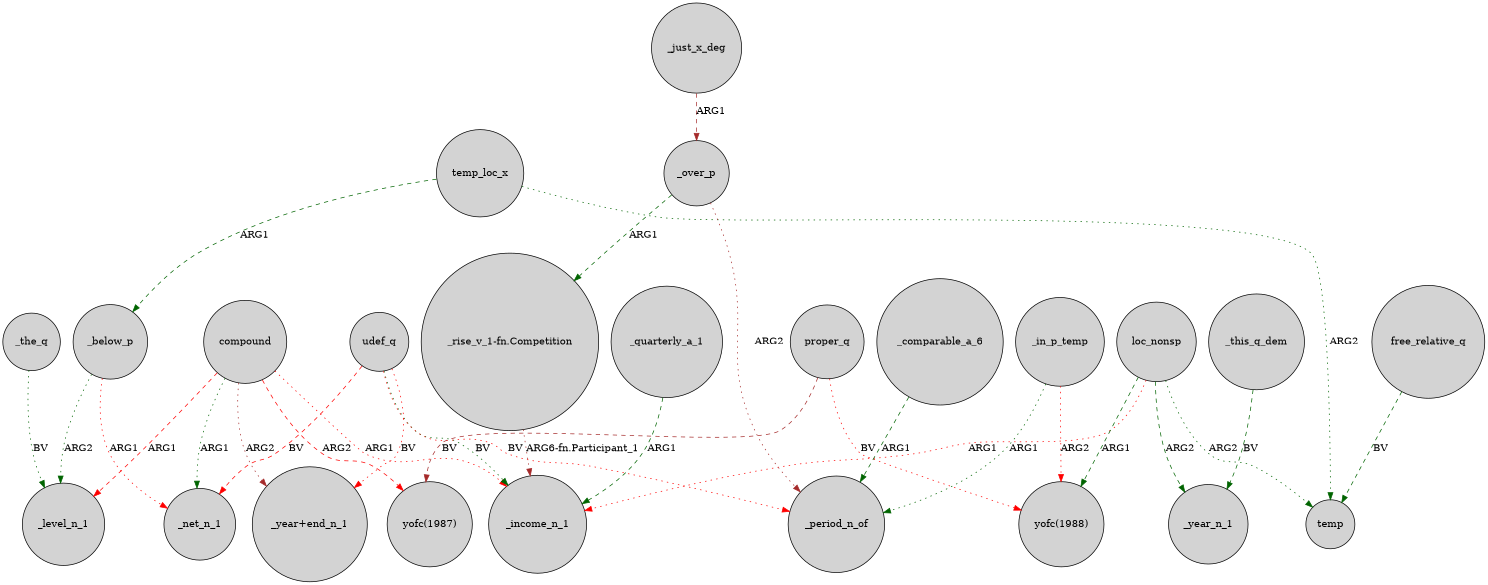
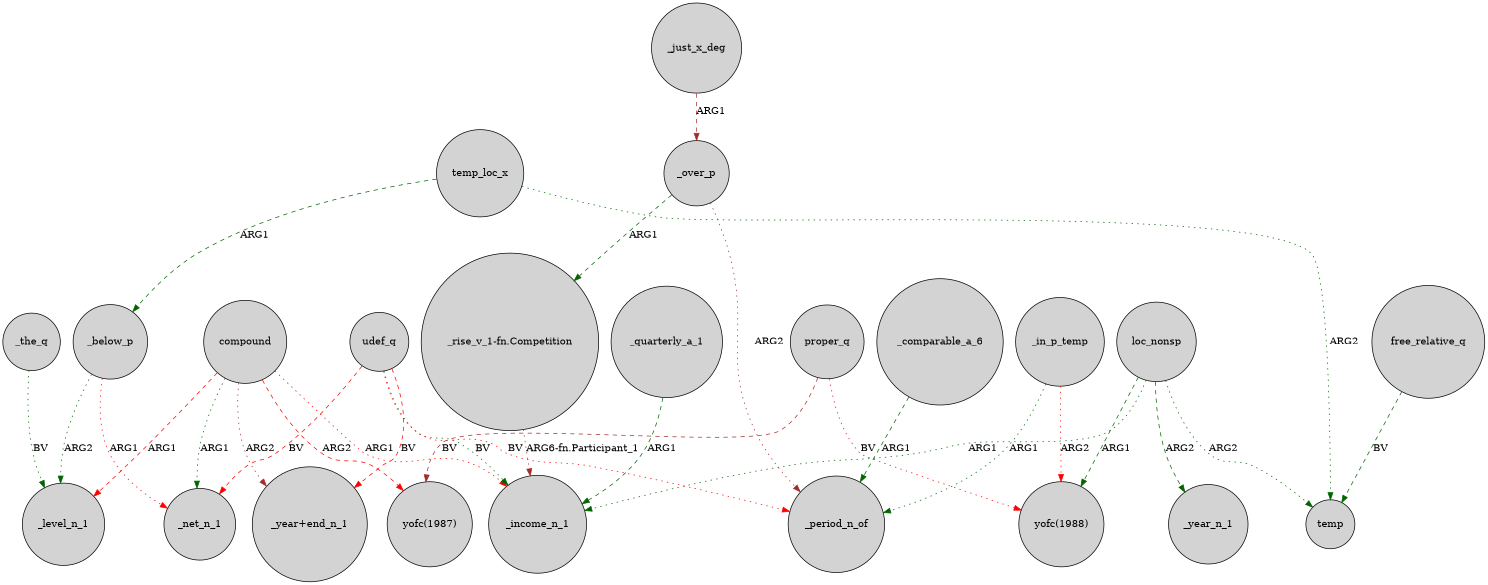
(1257, 342) -> none
(403, 435) -> (403, 435)
(896, 456) -> (896, 456)
